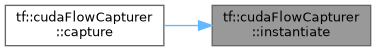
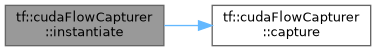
(181, 26) -> (181, 26)
